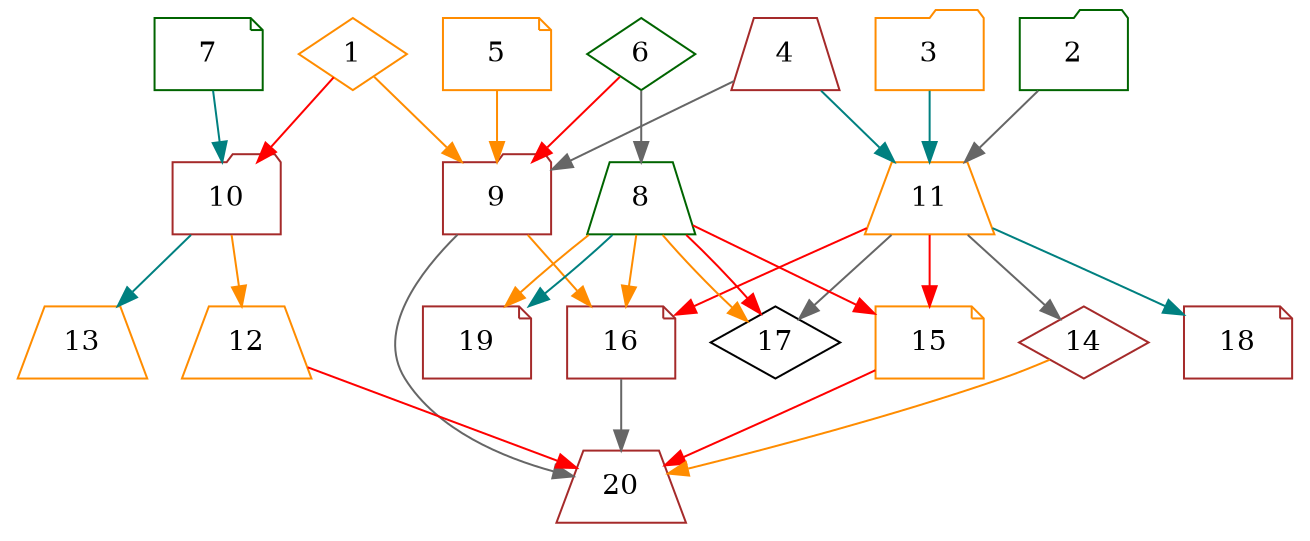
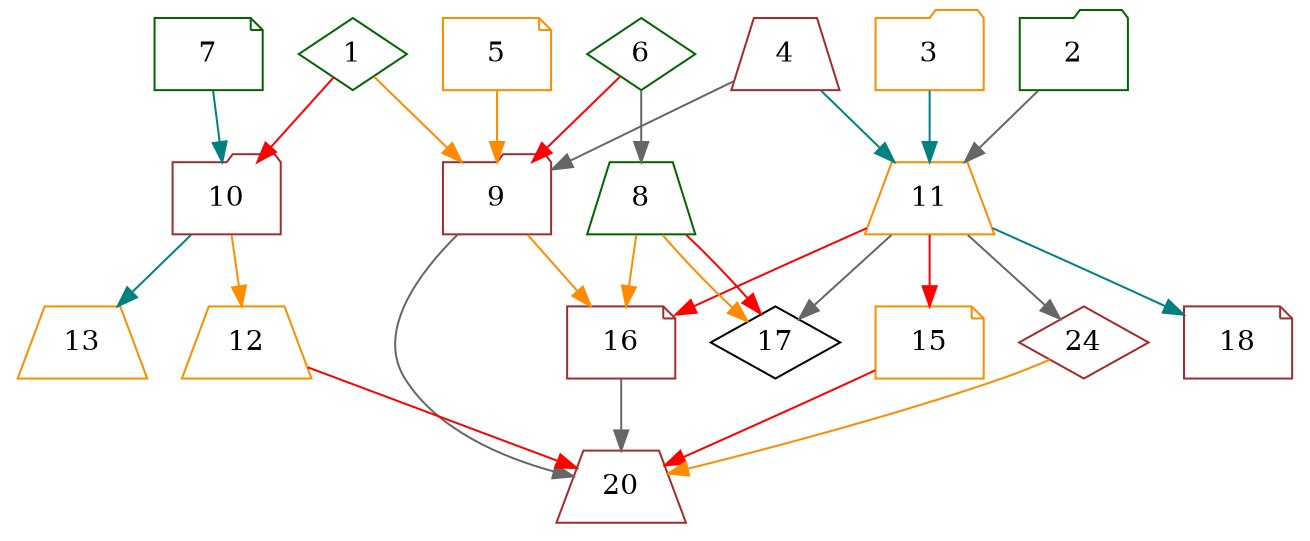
(353, 54) -> (353, 54)
(762, 259) -> none
(477, 342) -> none
(1084, 342) -> (1084, 342)
